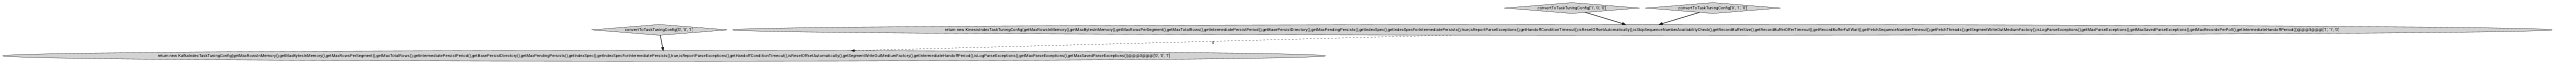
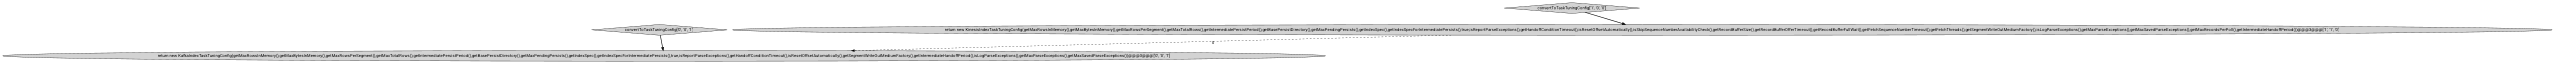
(1713, 8) -> none
